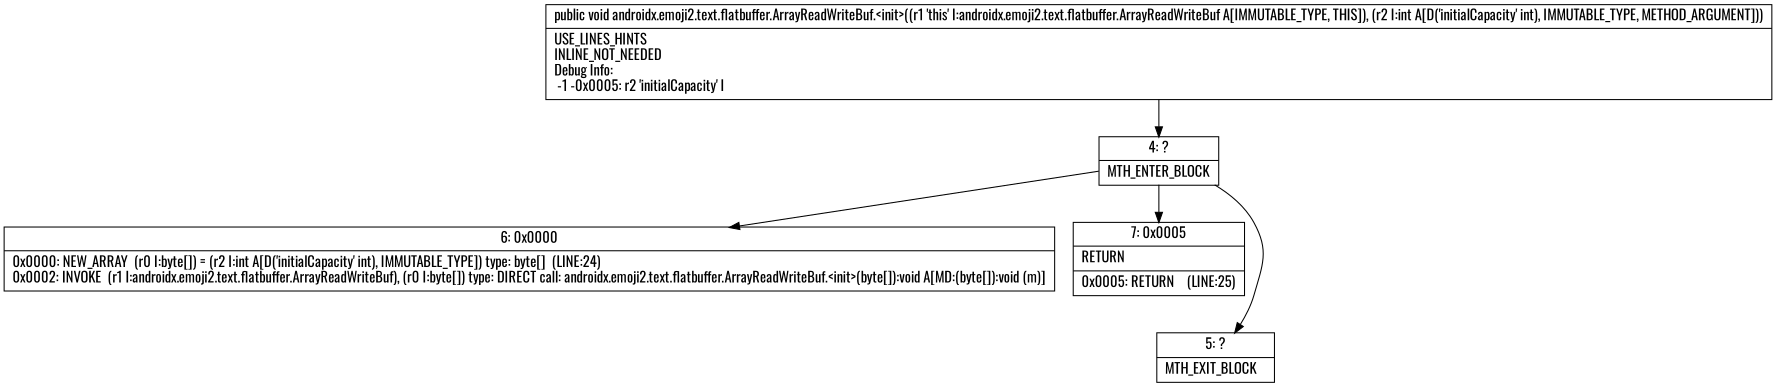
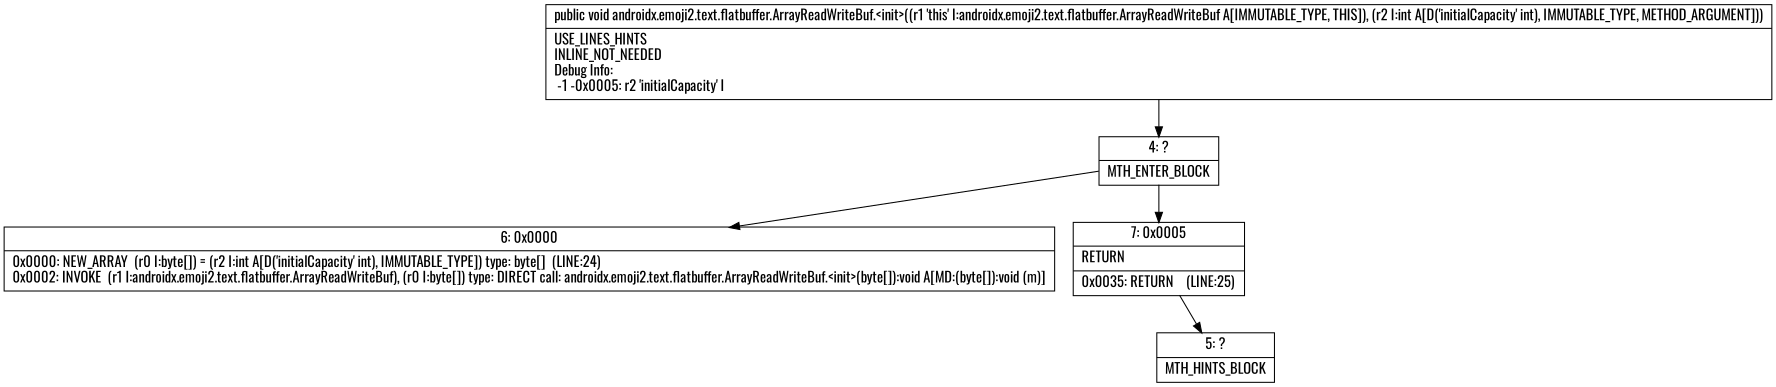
(1263, 247) -> (1188, 310)
(1159, 283) -> (1158, 283)
(1211, 369) -> (1216, 369)
